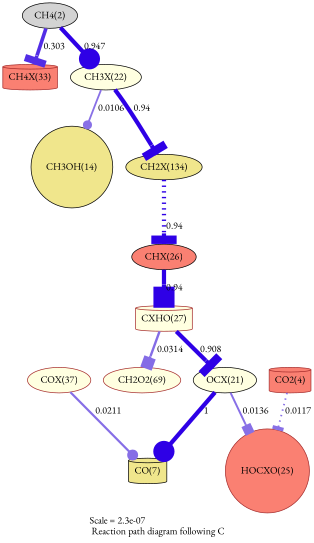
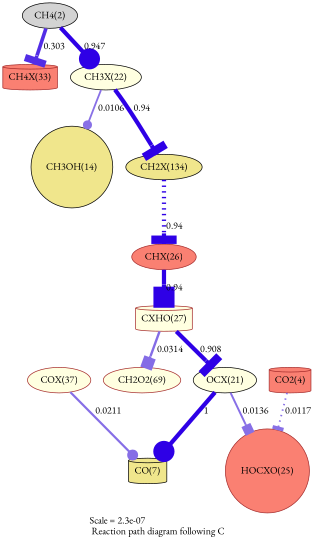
(164, 257) -> (164, 257)
